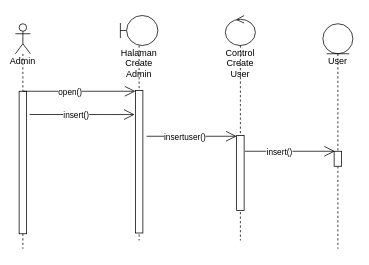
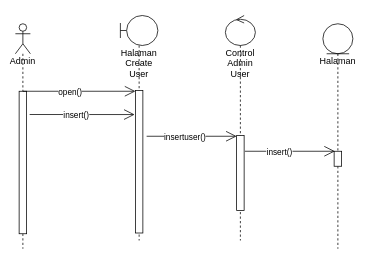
(338, 61) -> (338, 67)
(139, 64) -> (139, 64)
(240, 69) -> (240, 64)
